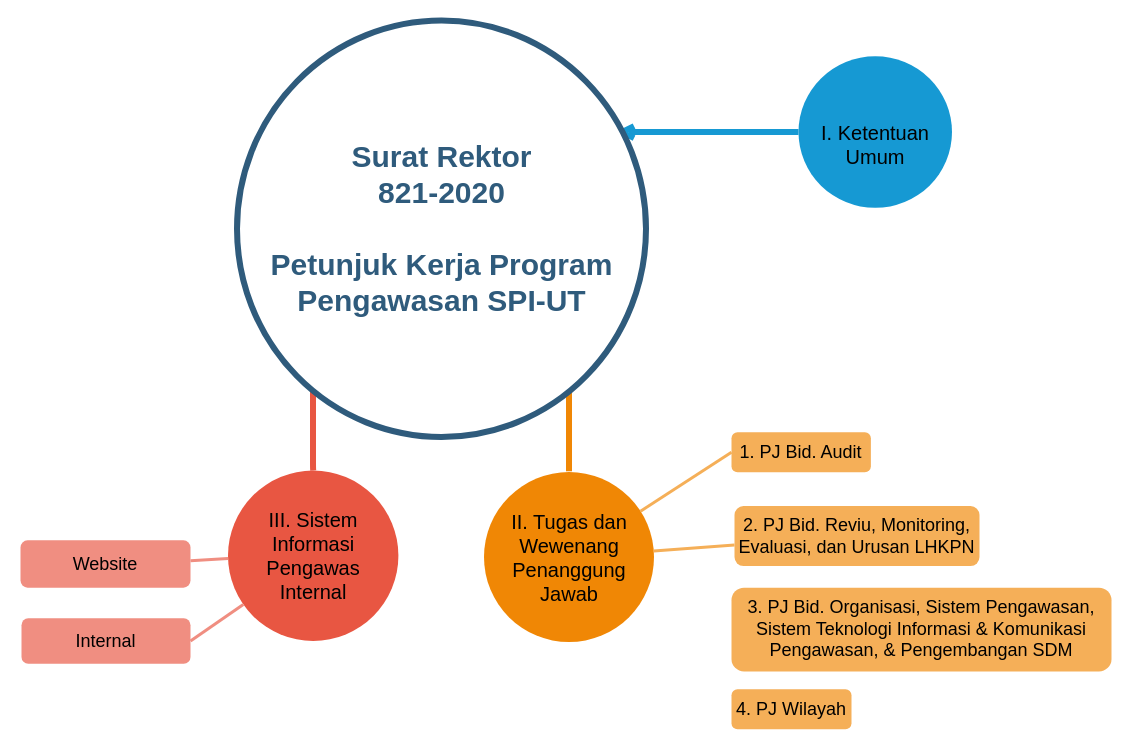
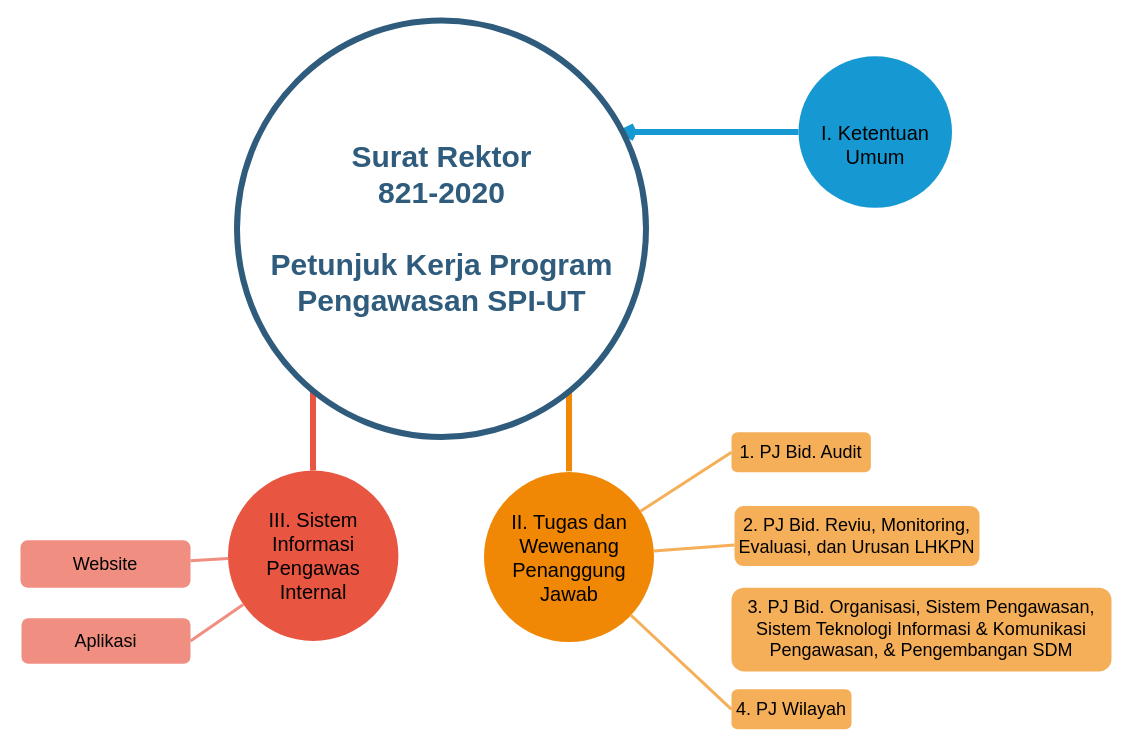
(106, 642) -> (106, 642)
none -> (681, 662)
